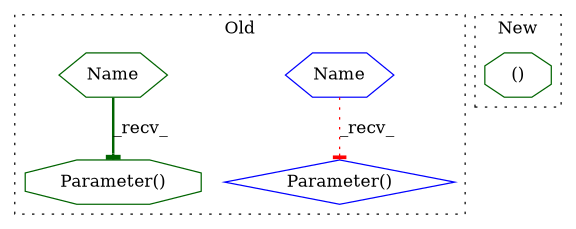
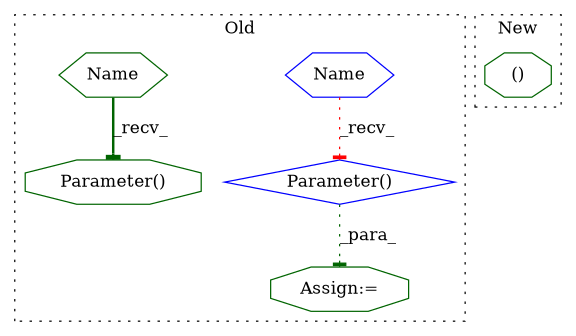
none -> (340, 289)
